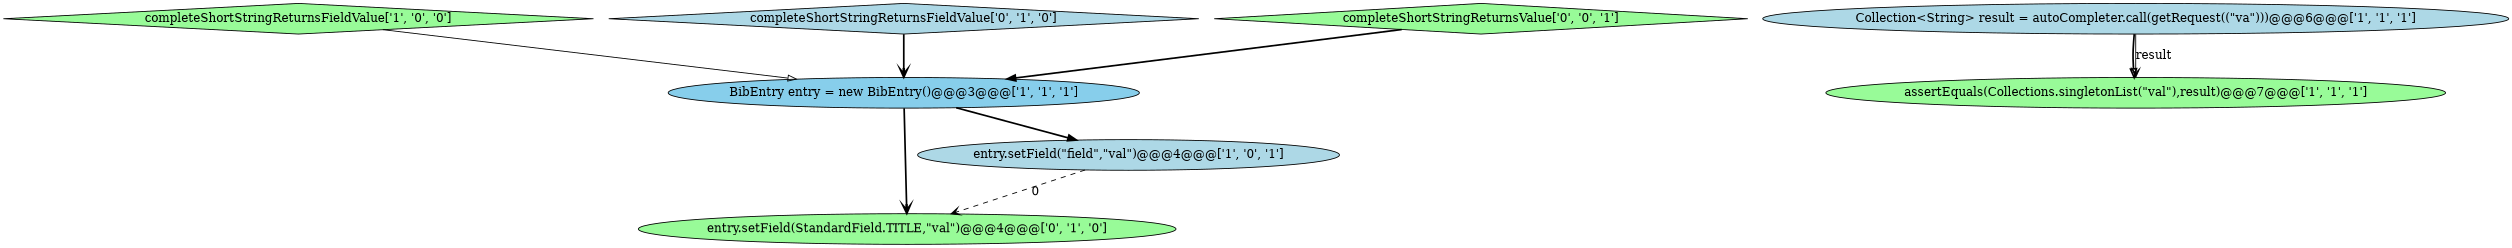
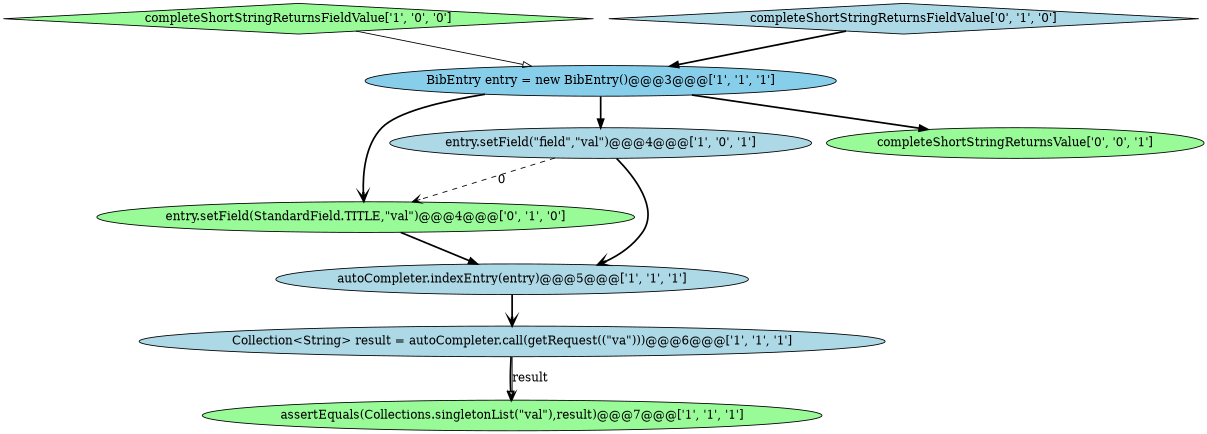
(1481, 19) -> (1015, 143)
(904, 51) -> (762, 48)
(1209, 54) -> (806, 112)
none -> (512, 279)
